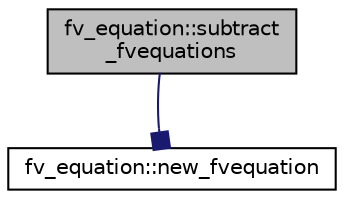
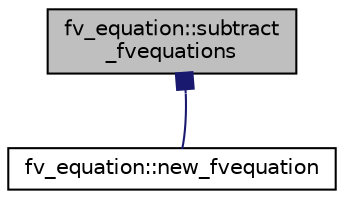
(158, 101) -> (186, 121)
